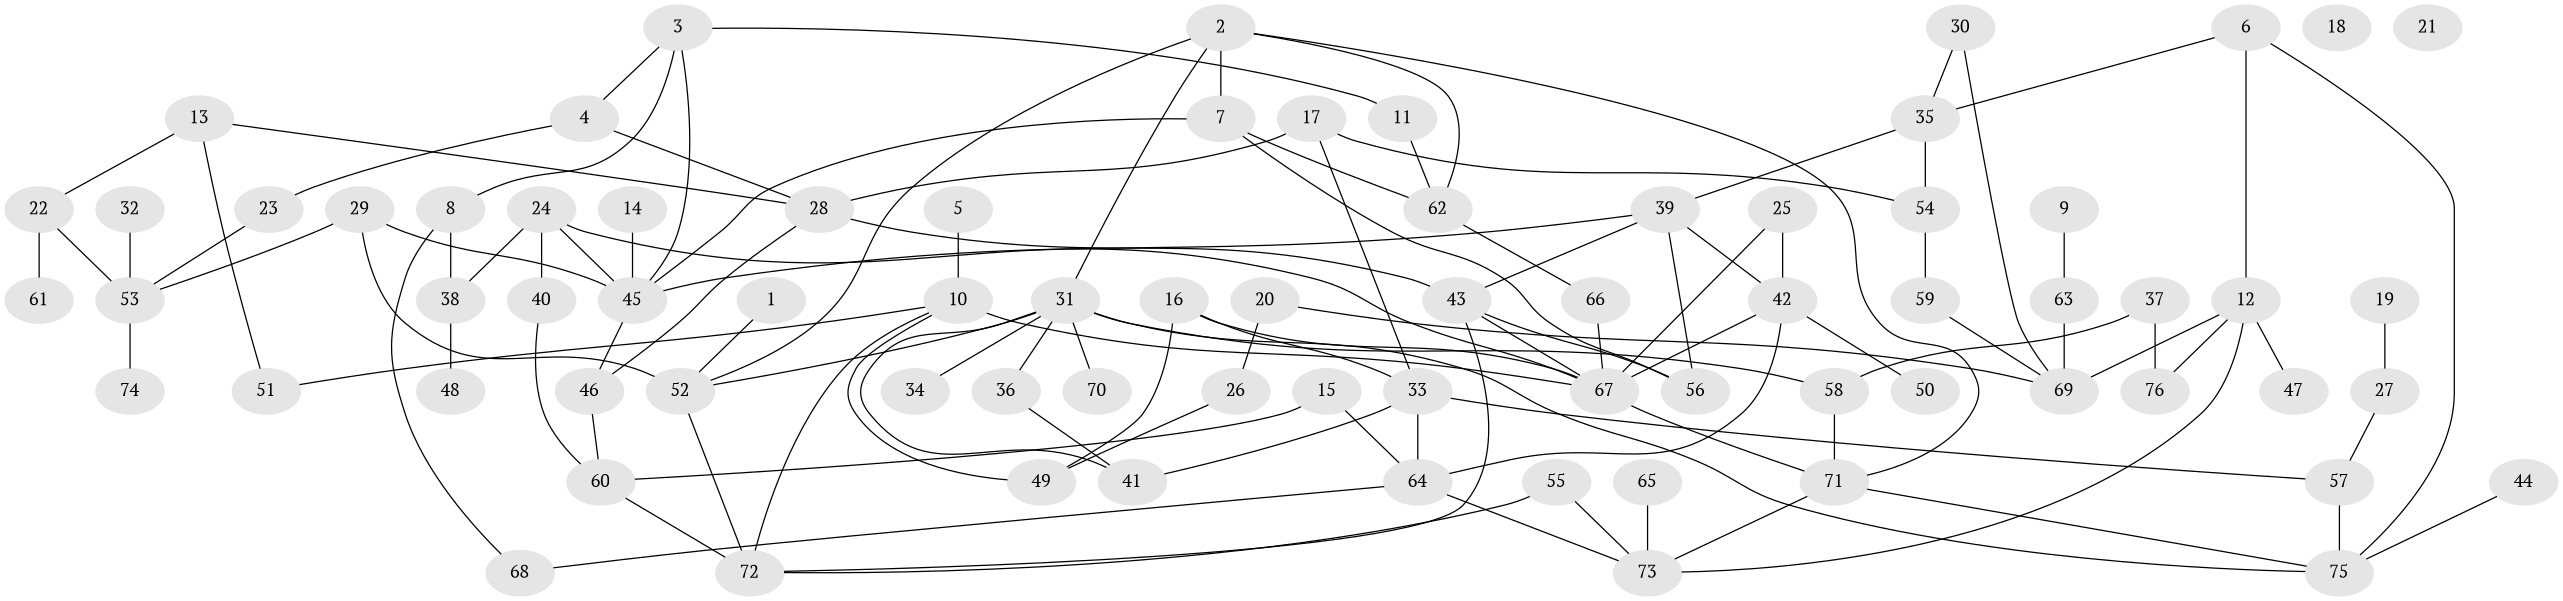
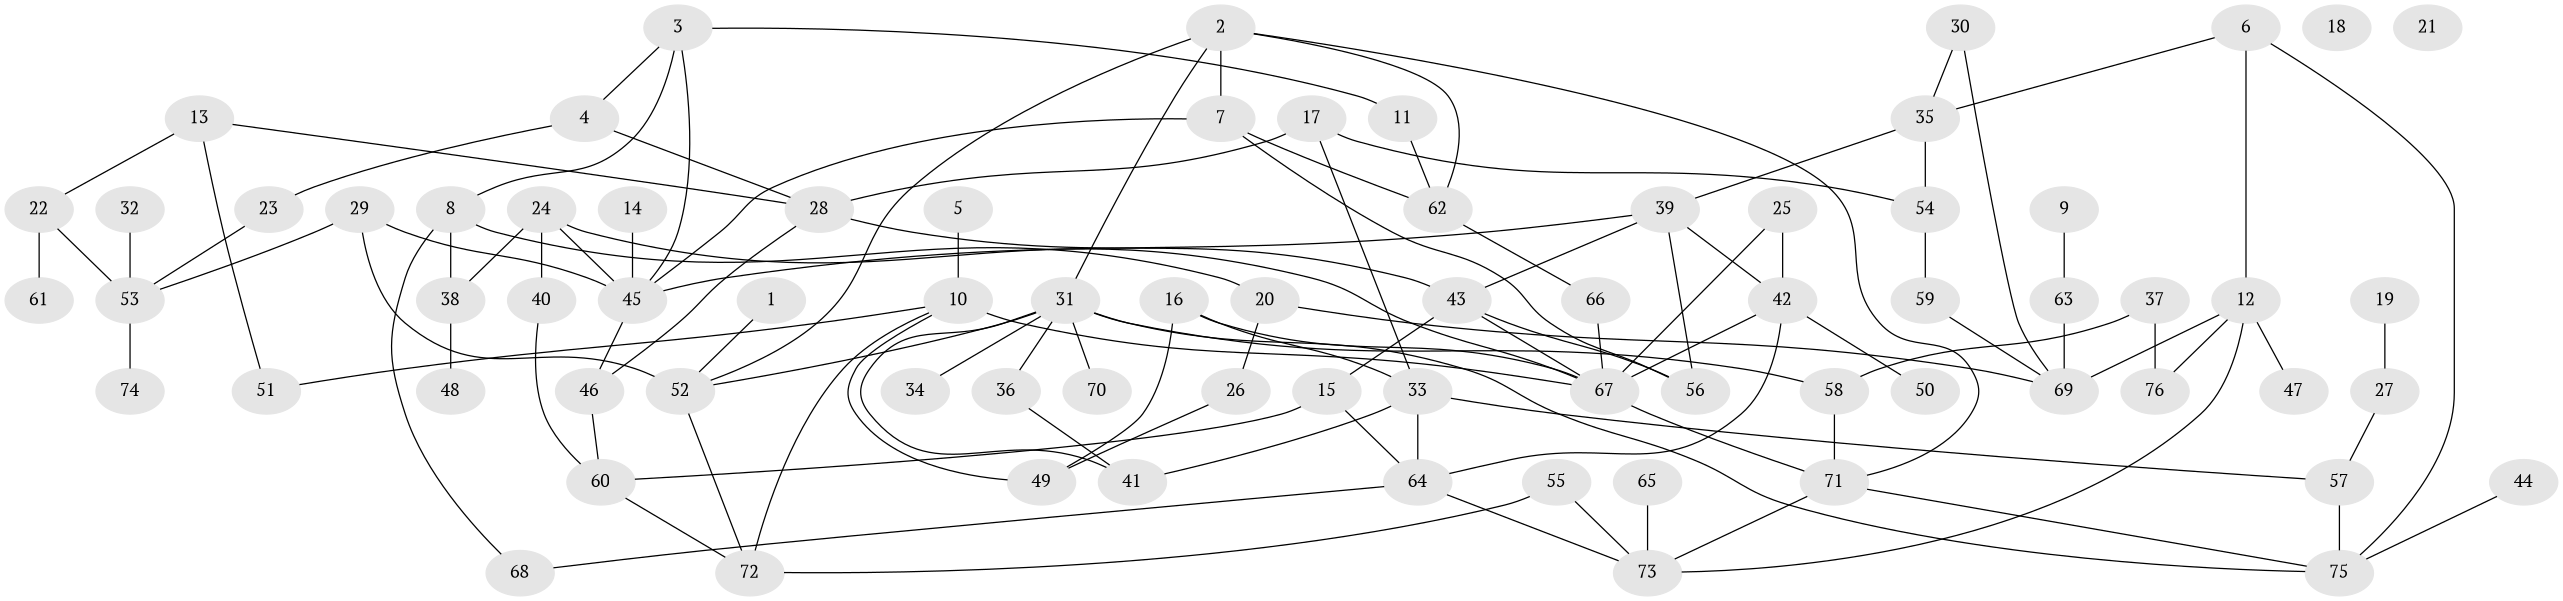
none -> (858, 255)
(1222, 551) -> (1406, 336)
